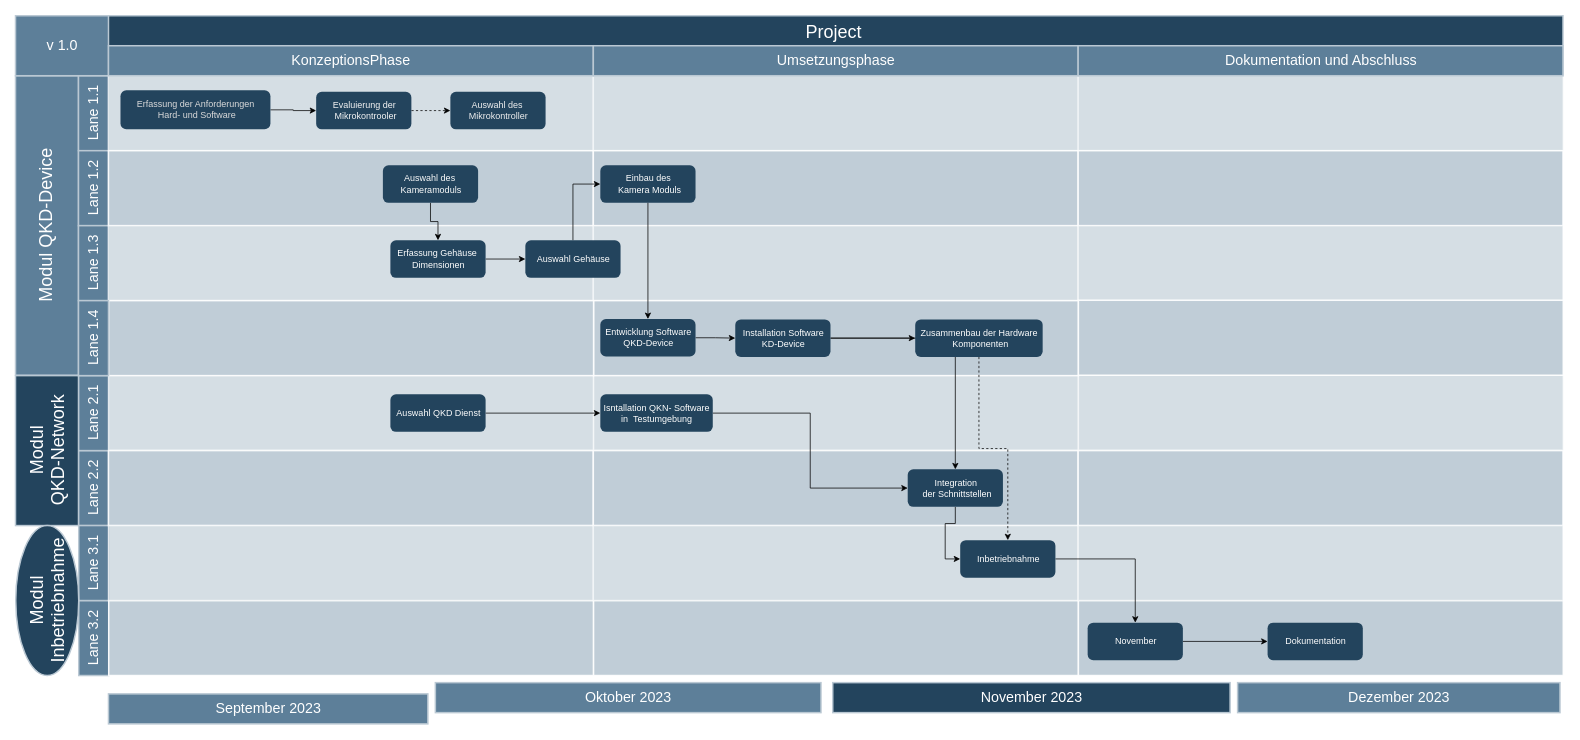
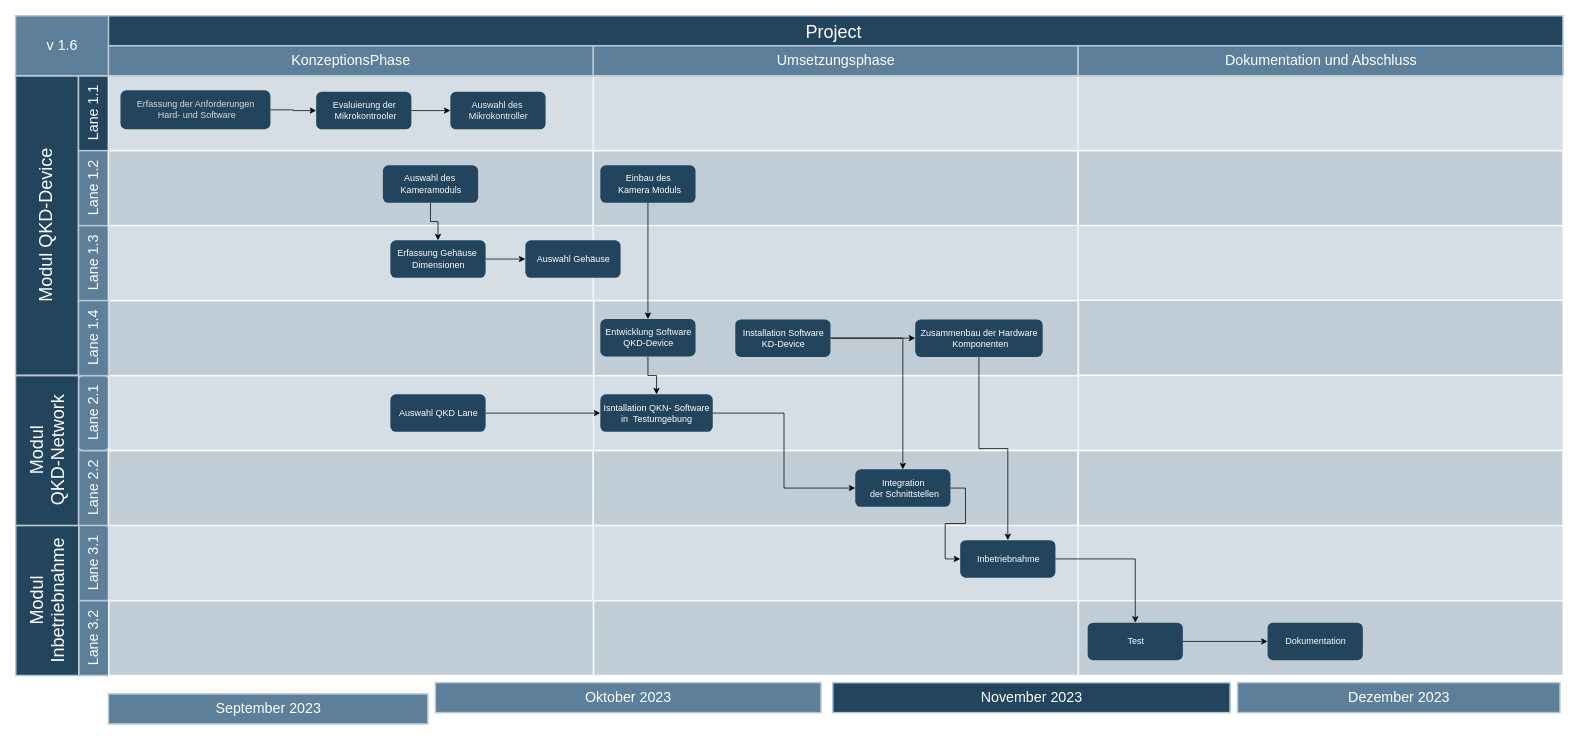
(62, 46) -> (62, 46)
(427, 111) -> (427, 111)
(93, 113) -> (93, 113)
(573, 184) -> none
(47, 226) -> (47, 226)
(713, 338) -> (657, 378)
(93, 413) -> (93, 413)
(439, 414) -> (439, 414)
(990, 449) -> (990, 449)
(956, 488) -> (903, 488)
(47, 601) -> (47, 601)
(1136, 642) -> (1136, 642)
